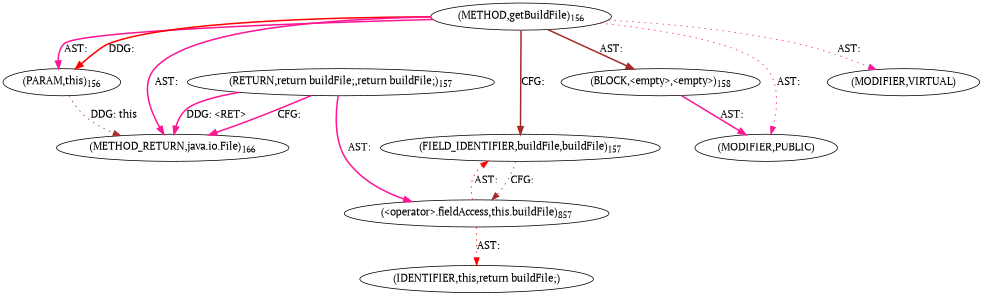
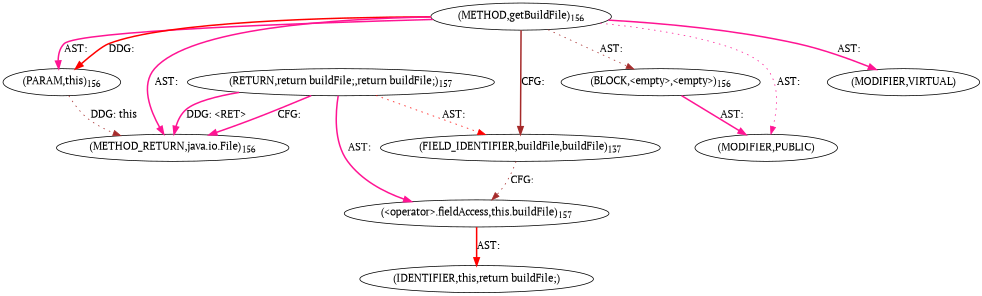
(741, 33) -> (741, 33)
(587, 48) -> (587, 48)
(724, 81) -> (724, 81)
(249, 147) -> (249, 147)
(615, 147) -> (615, 147)
(472, 181) -> (427, 114)
(565, 212) -> (565, 212)
(477, 242) -> (477, 242)
